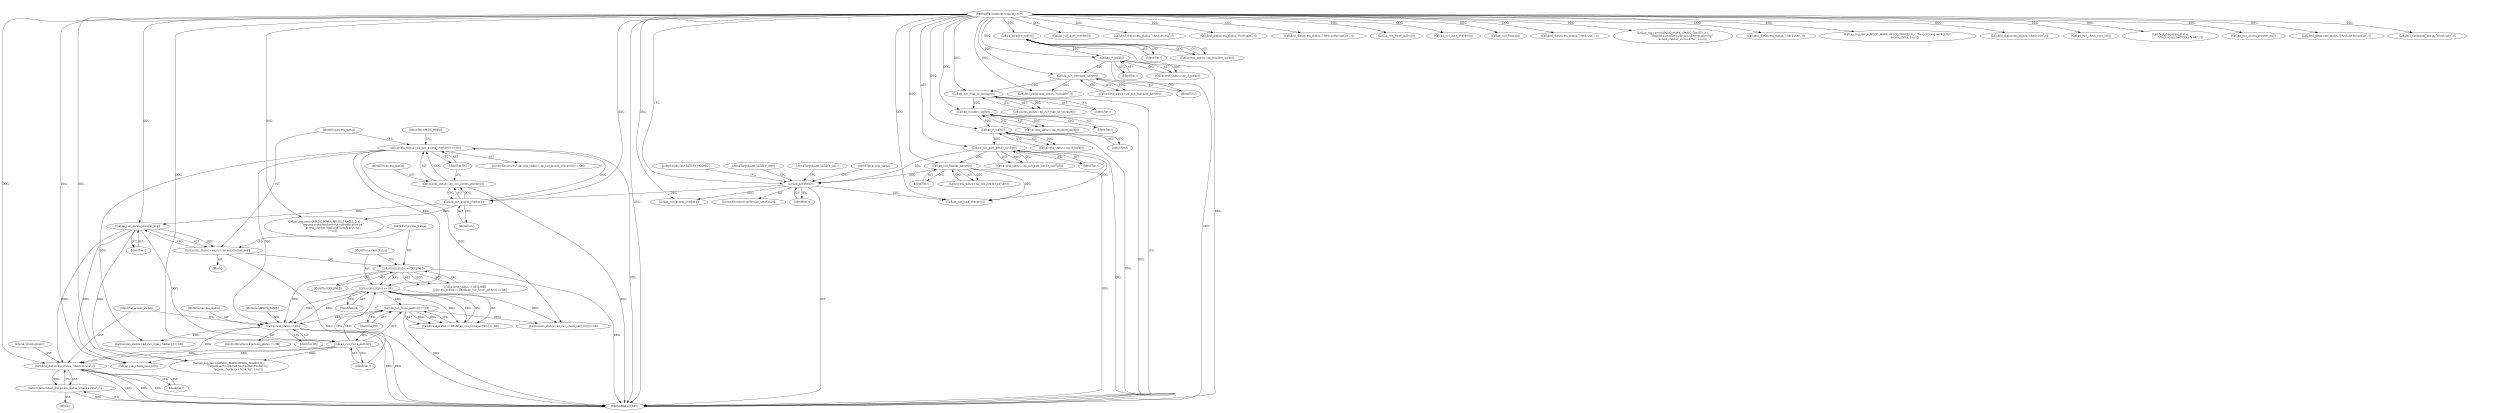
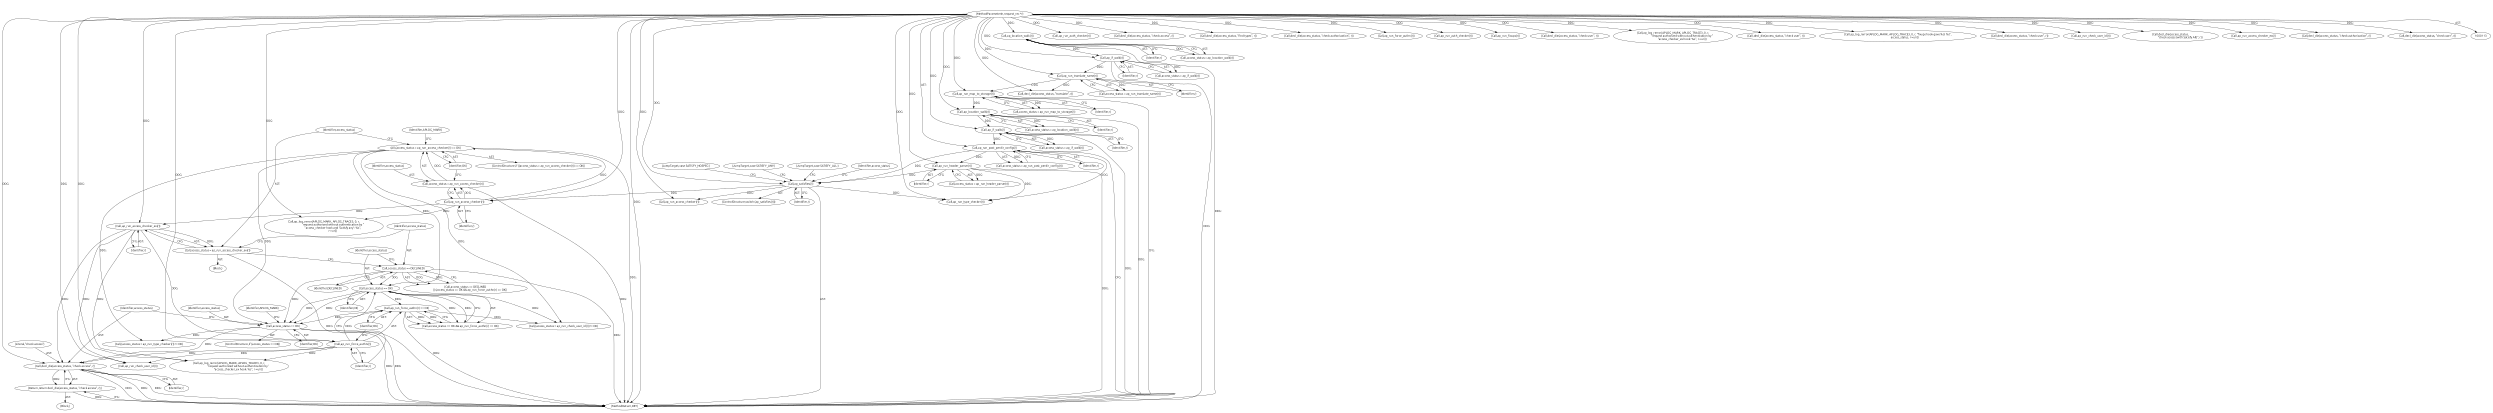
none -> (2481, 36)
(657, 103) -> (657, 103)
